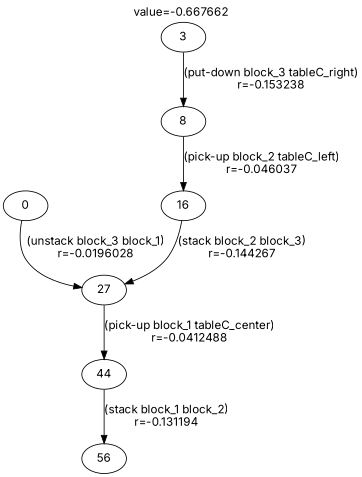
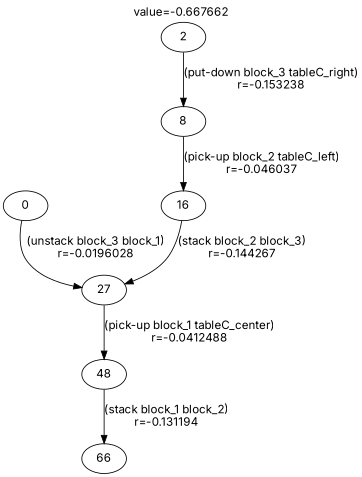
(183, 37) -> (183, 37)
(104, 374) -> (104, 374)
(104, 459) -> (104, 459)
